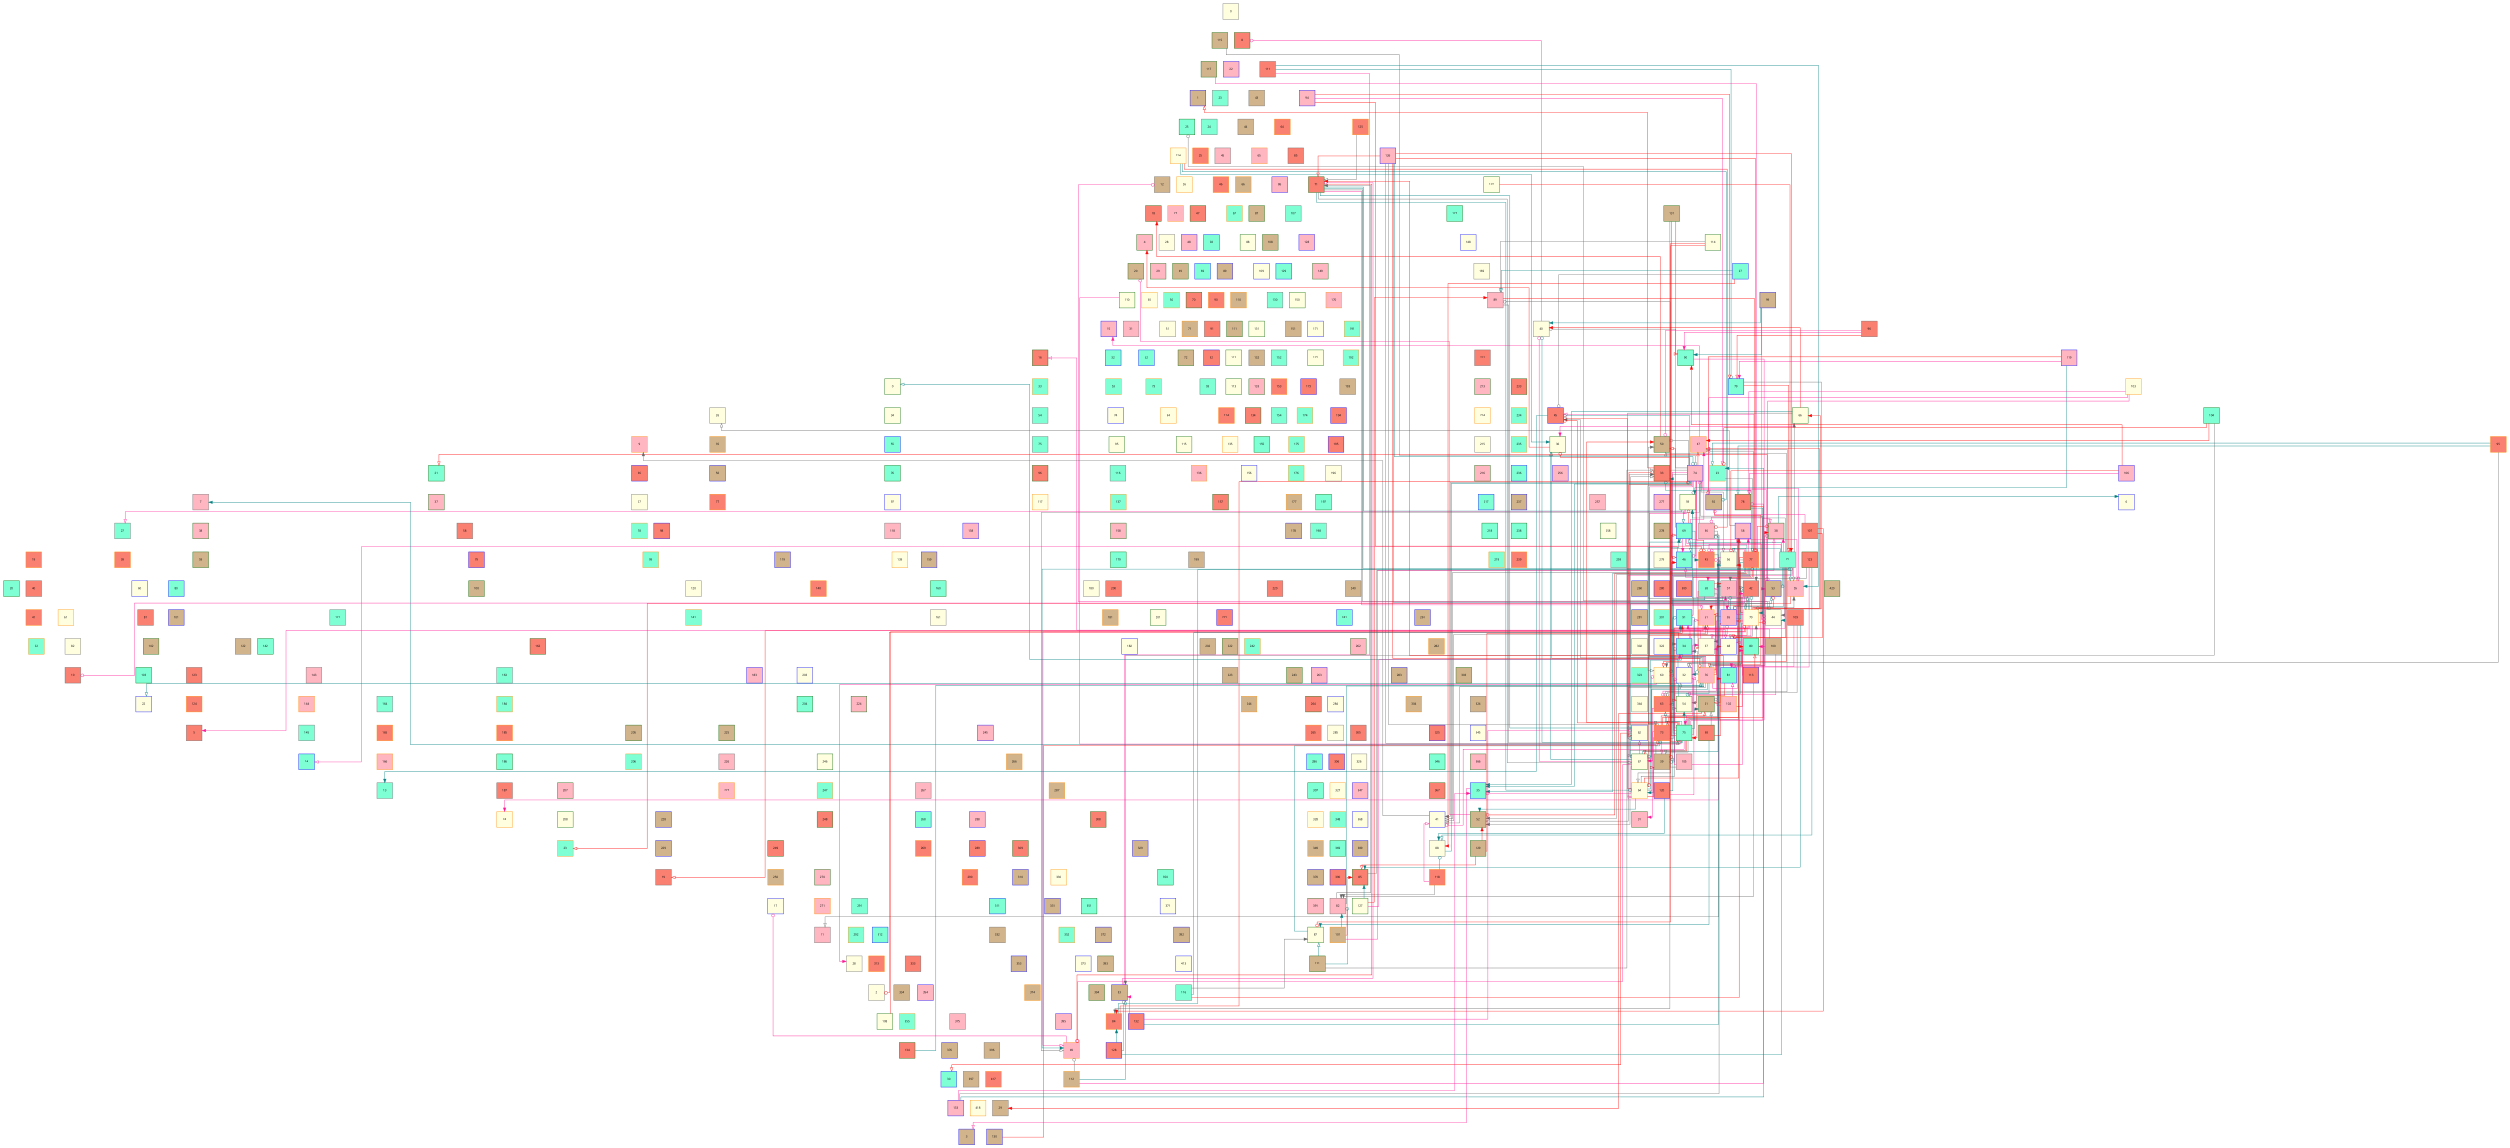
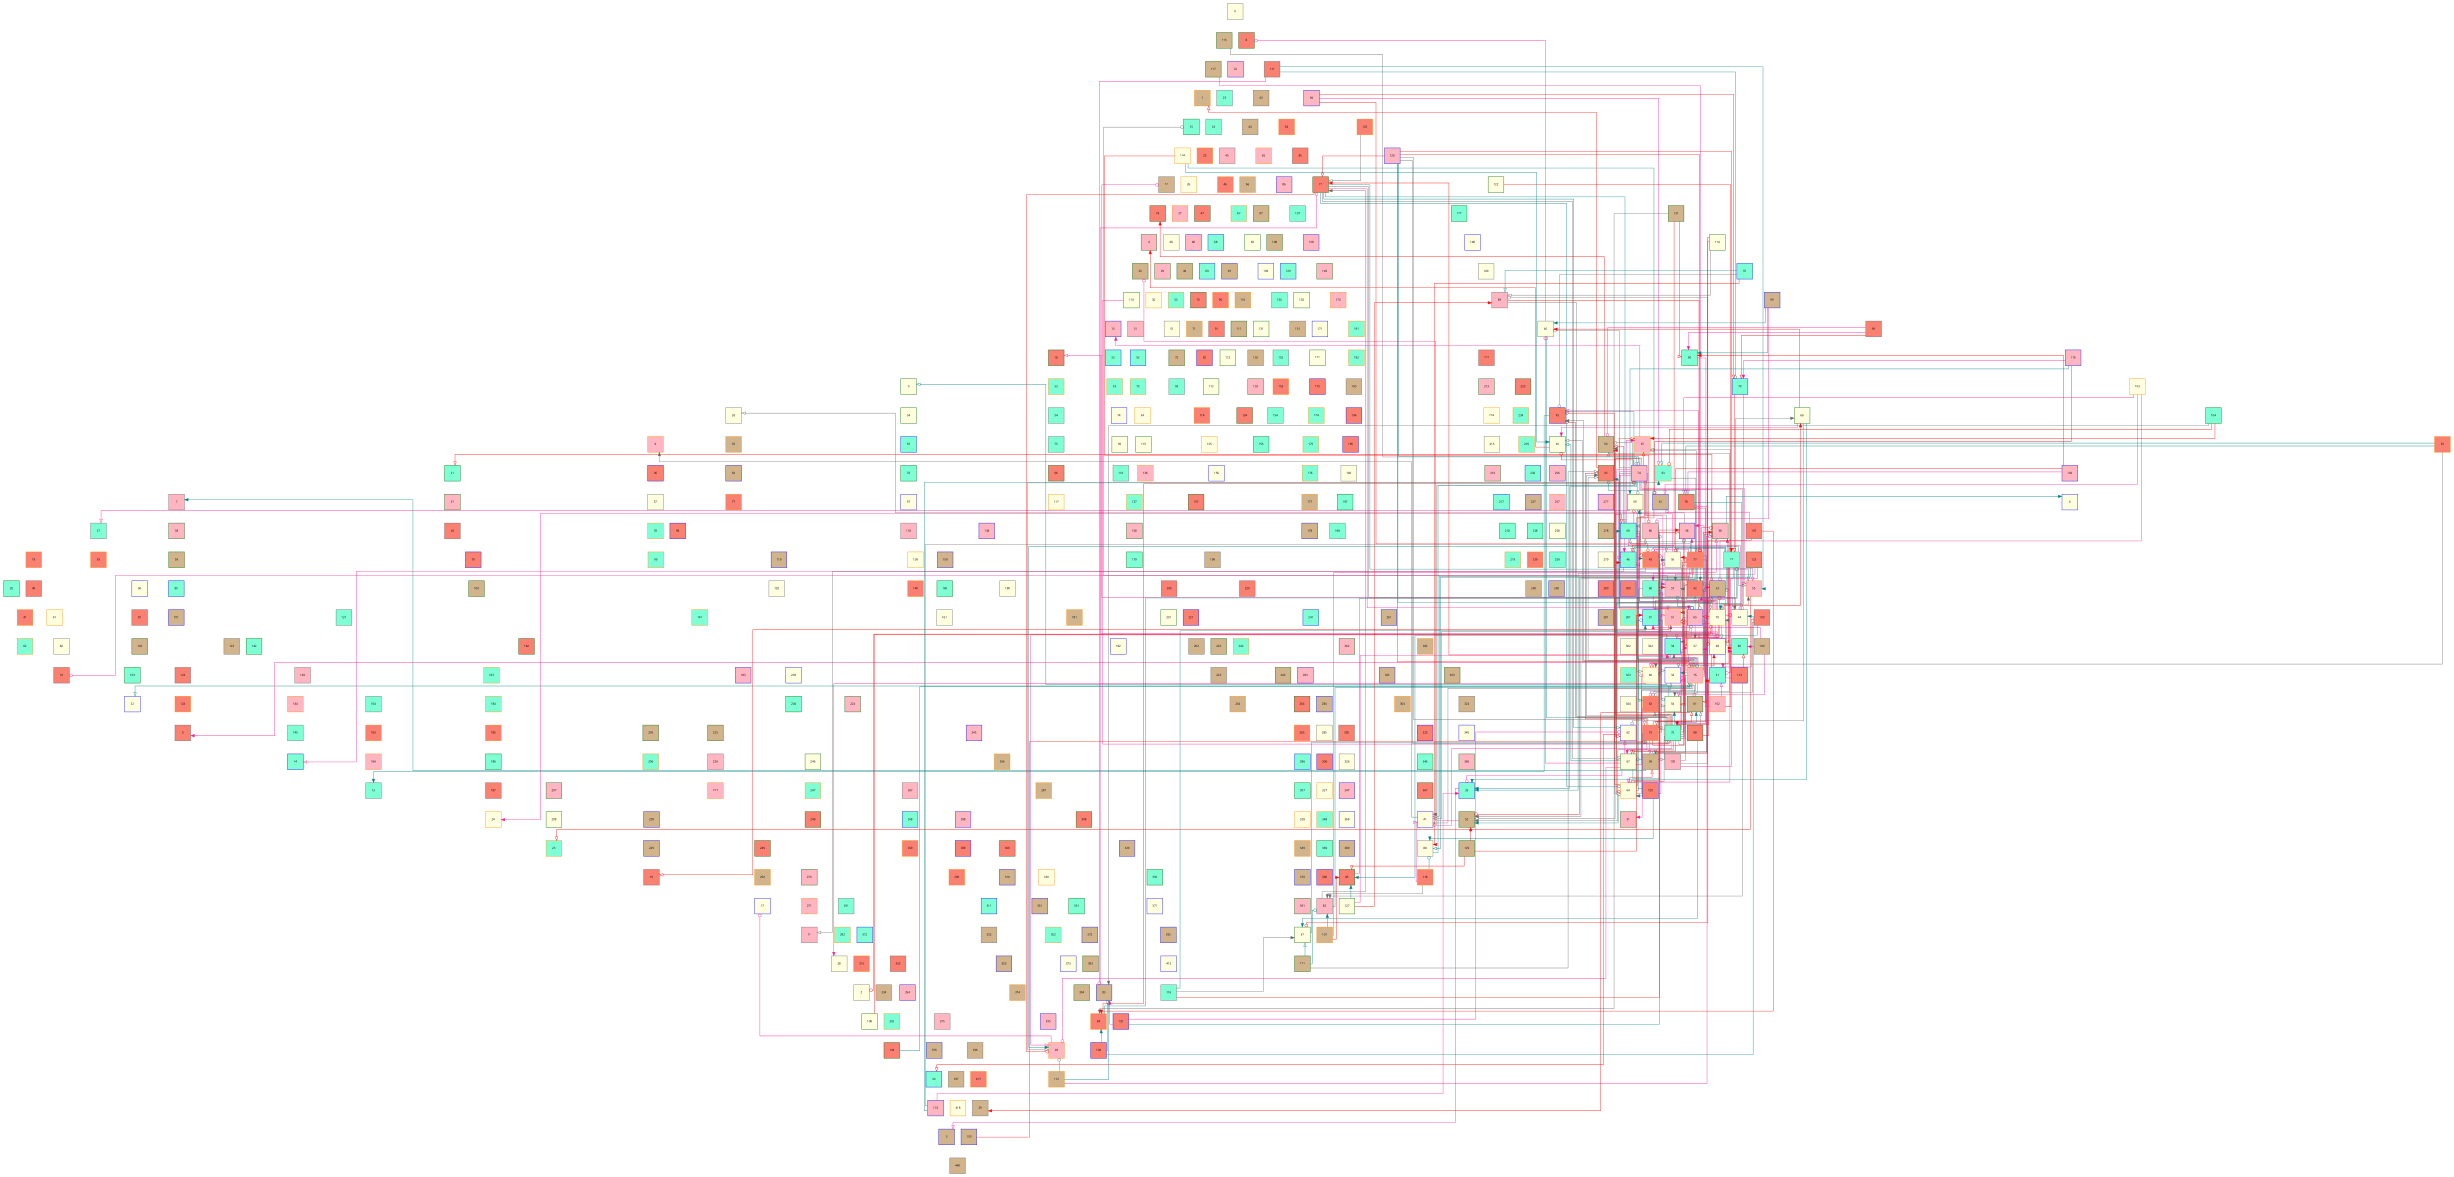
(1198, 98) -> (1202, 98)
(1598, 502) -> (1557, 502)
(1832, 589) -> none
(1662, 646) -> (1651, 646)
(505, 675) -> (491, 675)
(1336, 704) -> (1324, 704)
none -> (958, 1166)
